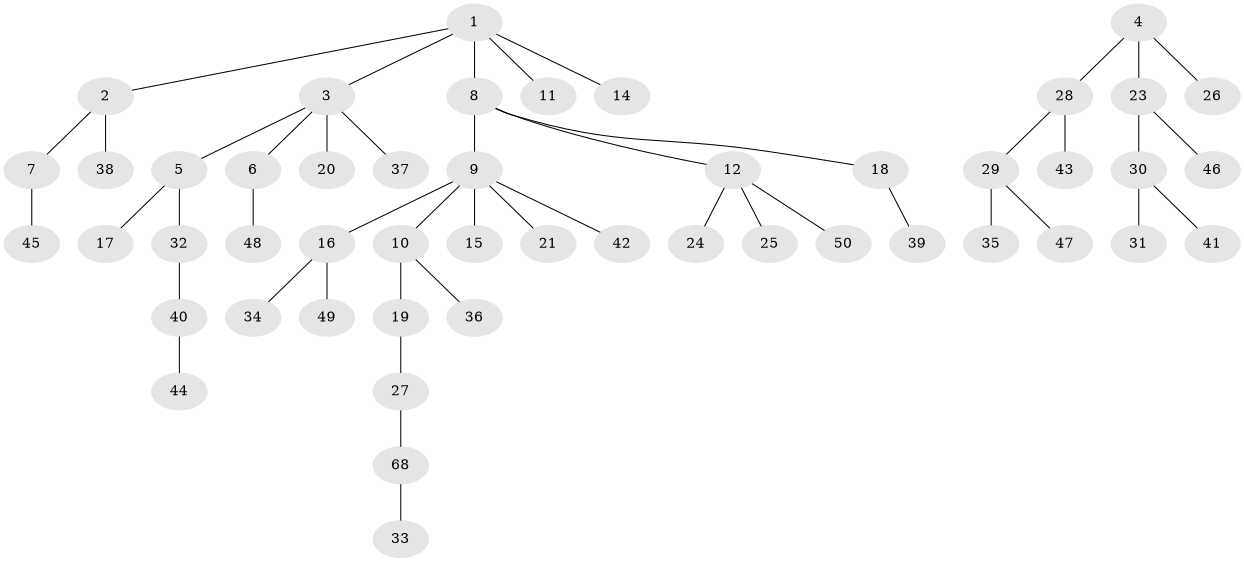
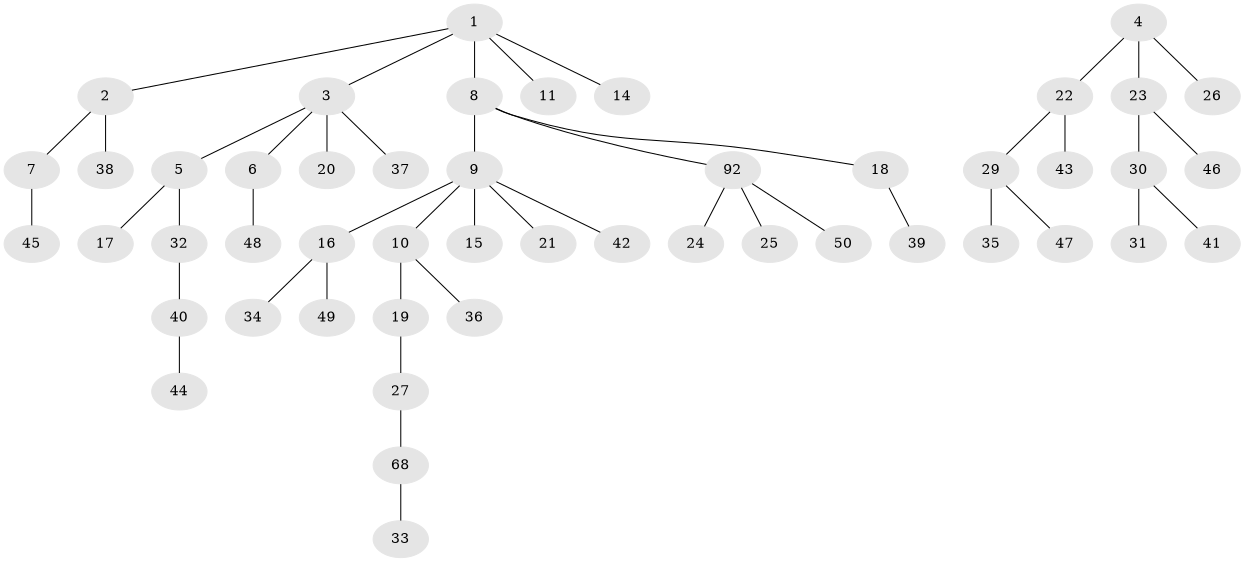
(1065, 96) -> (1065, 96)
(733, 170) -> (733, 170)
